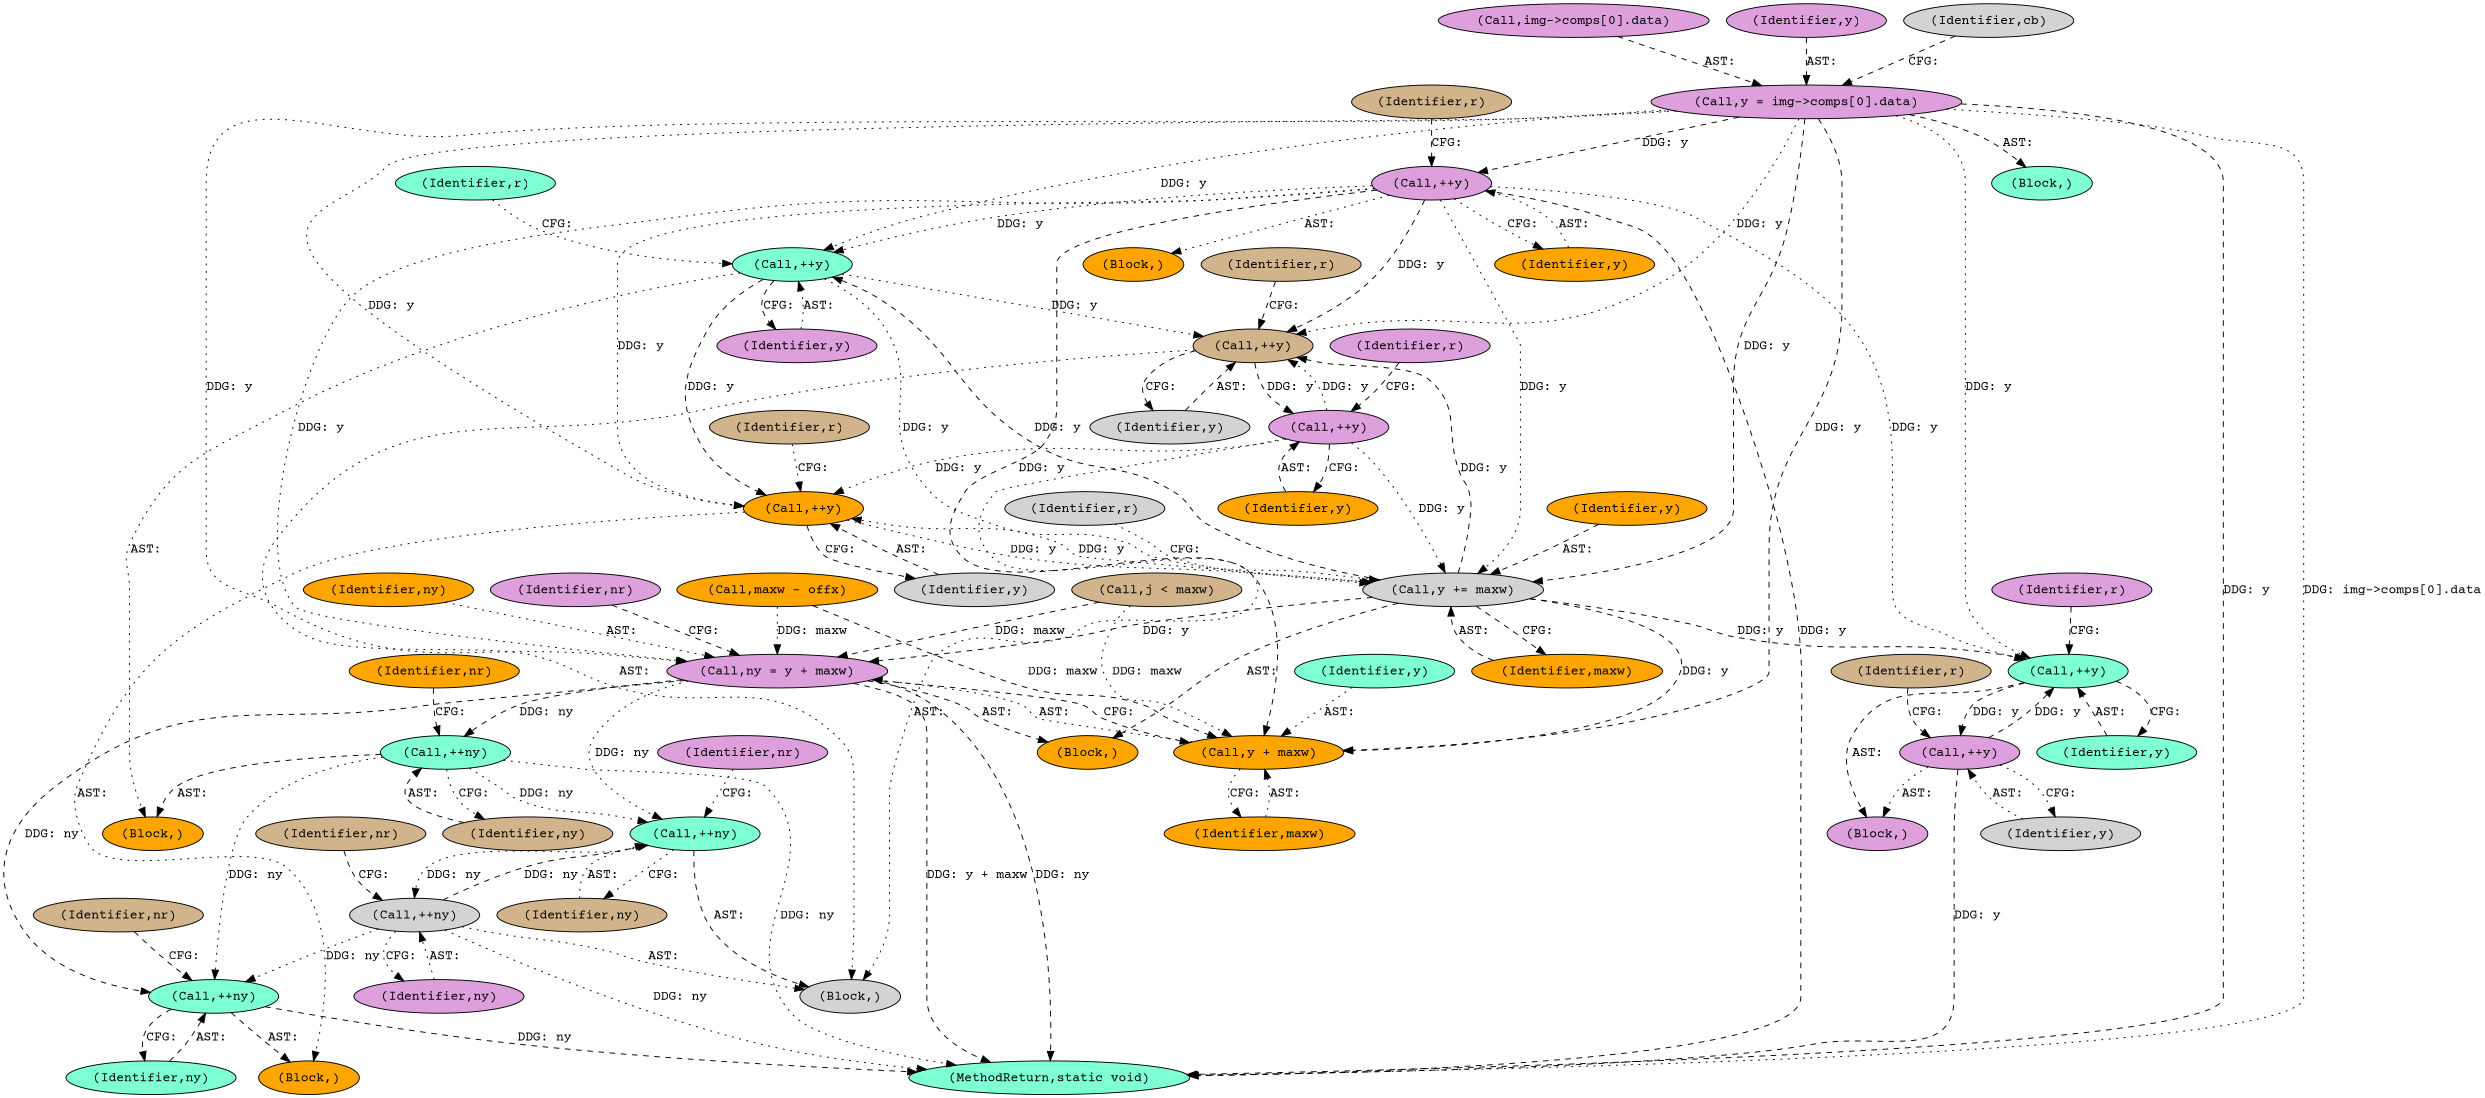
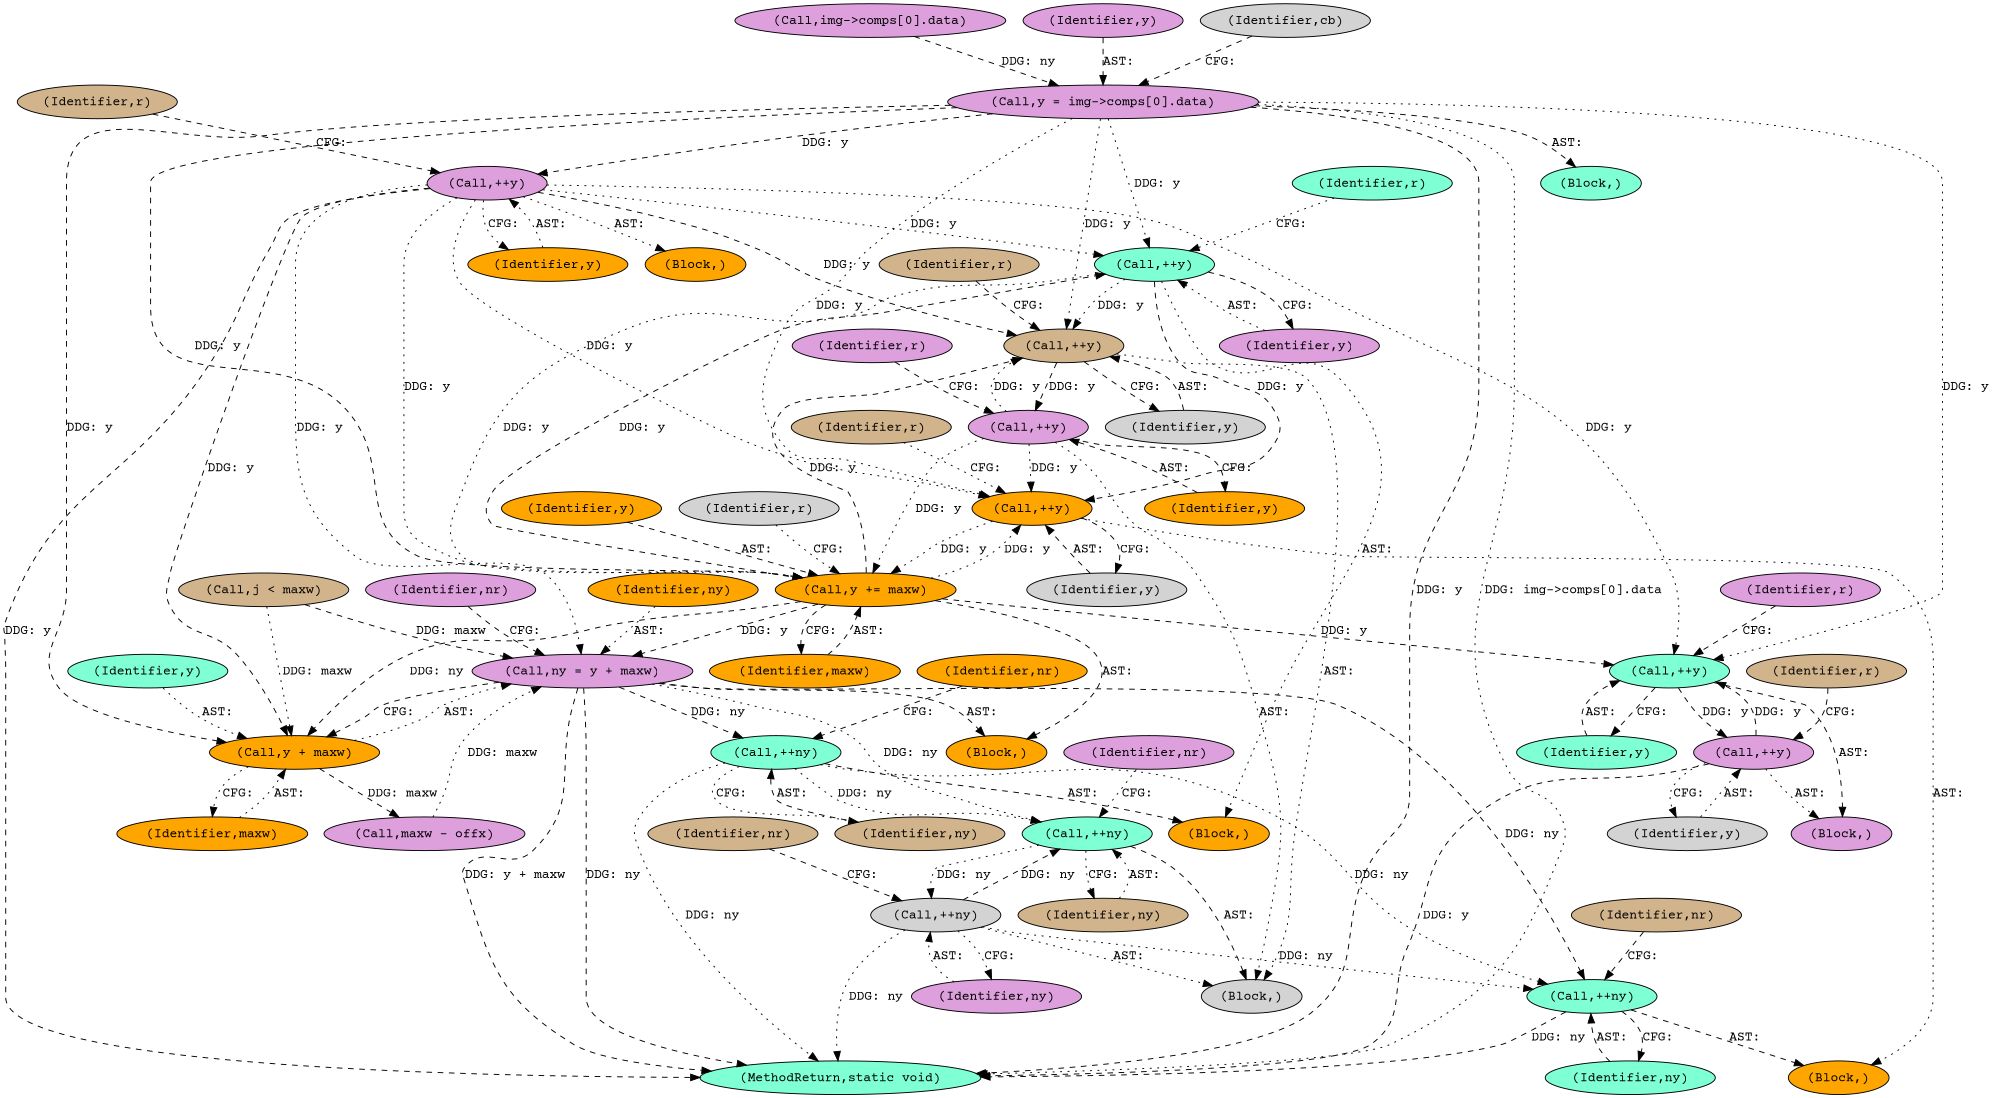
(1724, 61) -> (1028, 61)
(485, 134) -> none
(777, 590) -> (424, 834)
(1453, 590) -> (866, 590)
(1705, 671) -> (437, 671)
(1008, 682) -> (355, 791)
